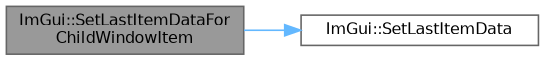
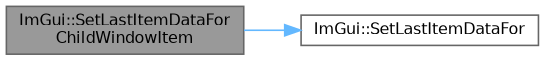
(420, 30) -> (420, 30)
